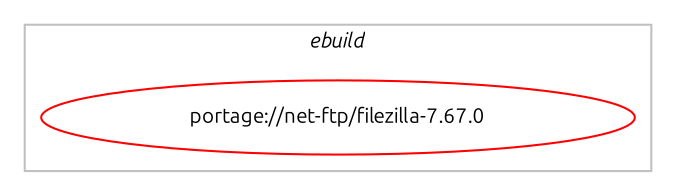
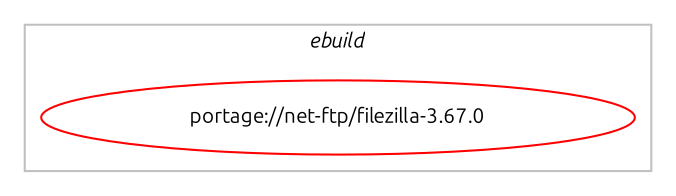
(338, 117) -> (338, 117)
